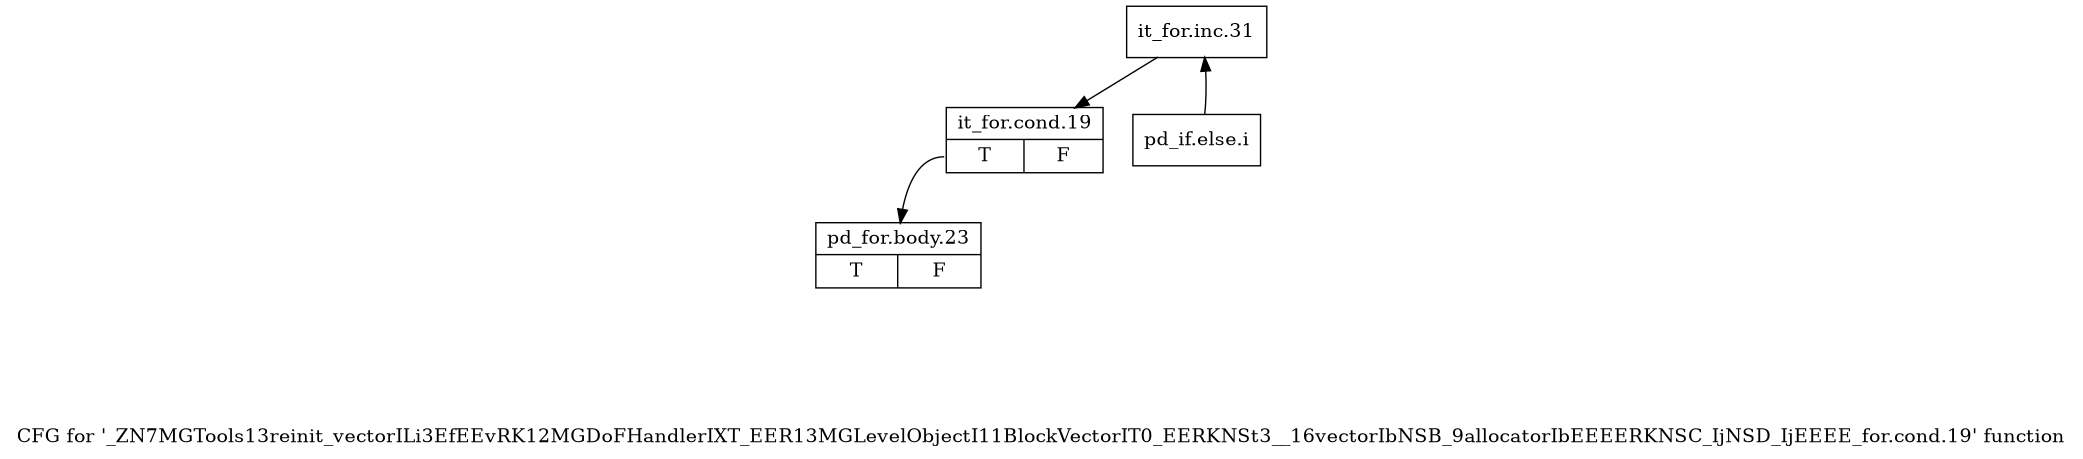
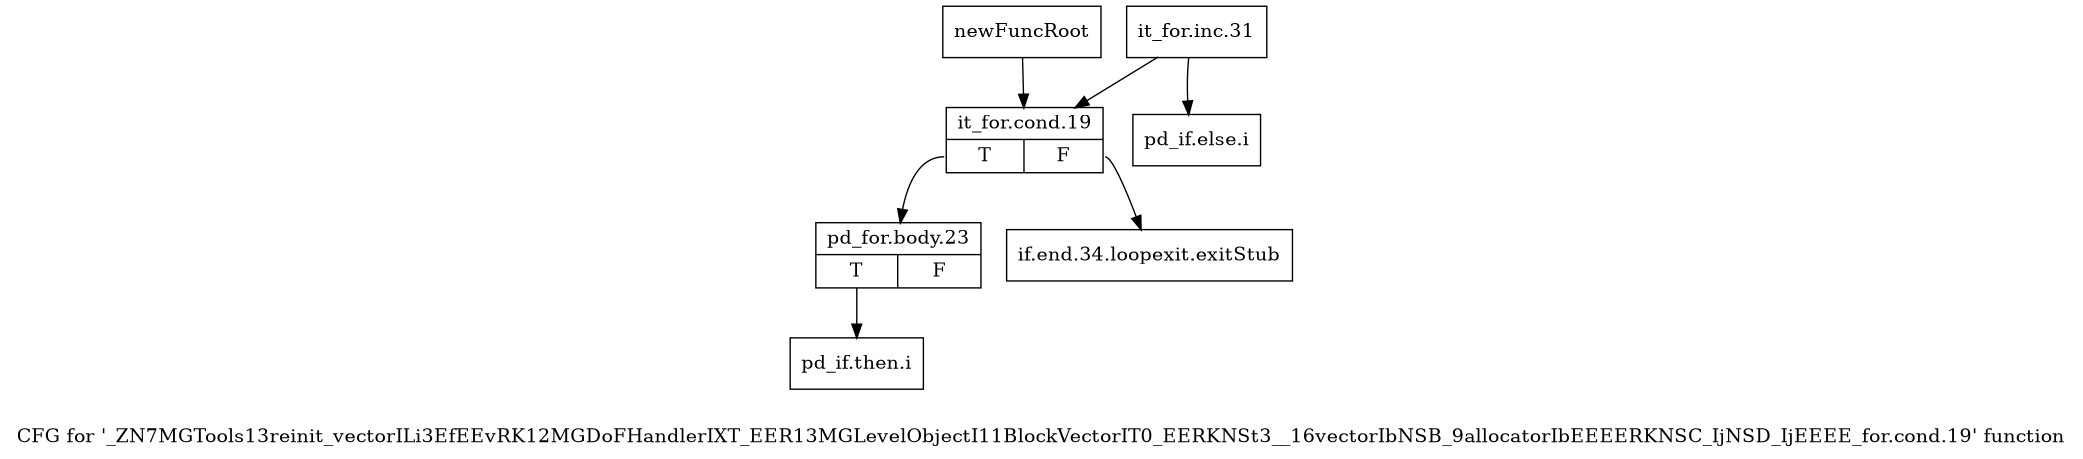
none -> (1022, 32)
(1206, 93) -> (1187, 79)
none -> (1150, 255)
none -> (857, 364)
